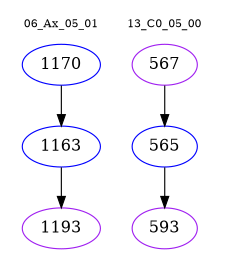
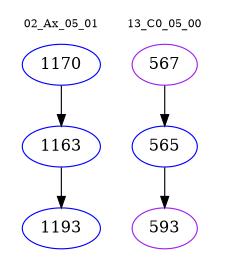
(61, 24) -> (61, 24)
(61, 228) -> (61, 228)
